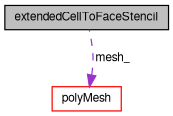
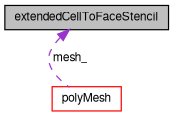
(93, 52) -> (50, 64)
